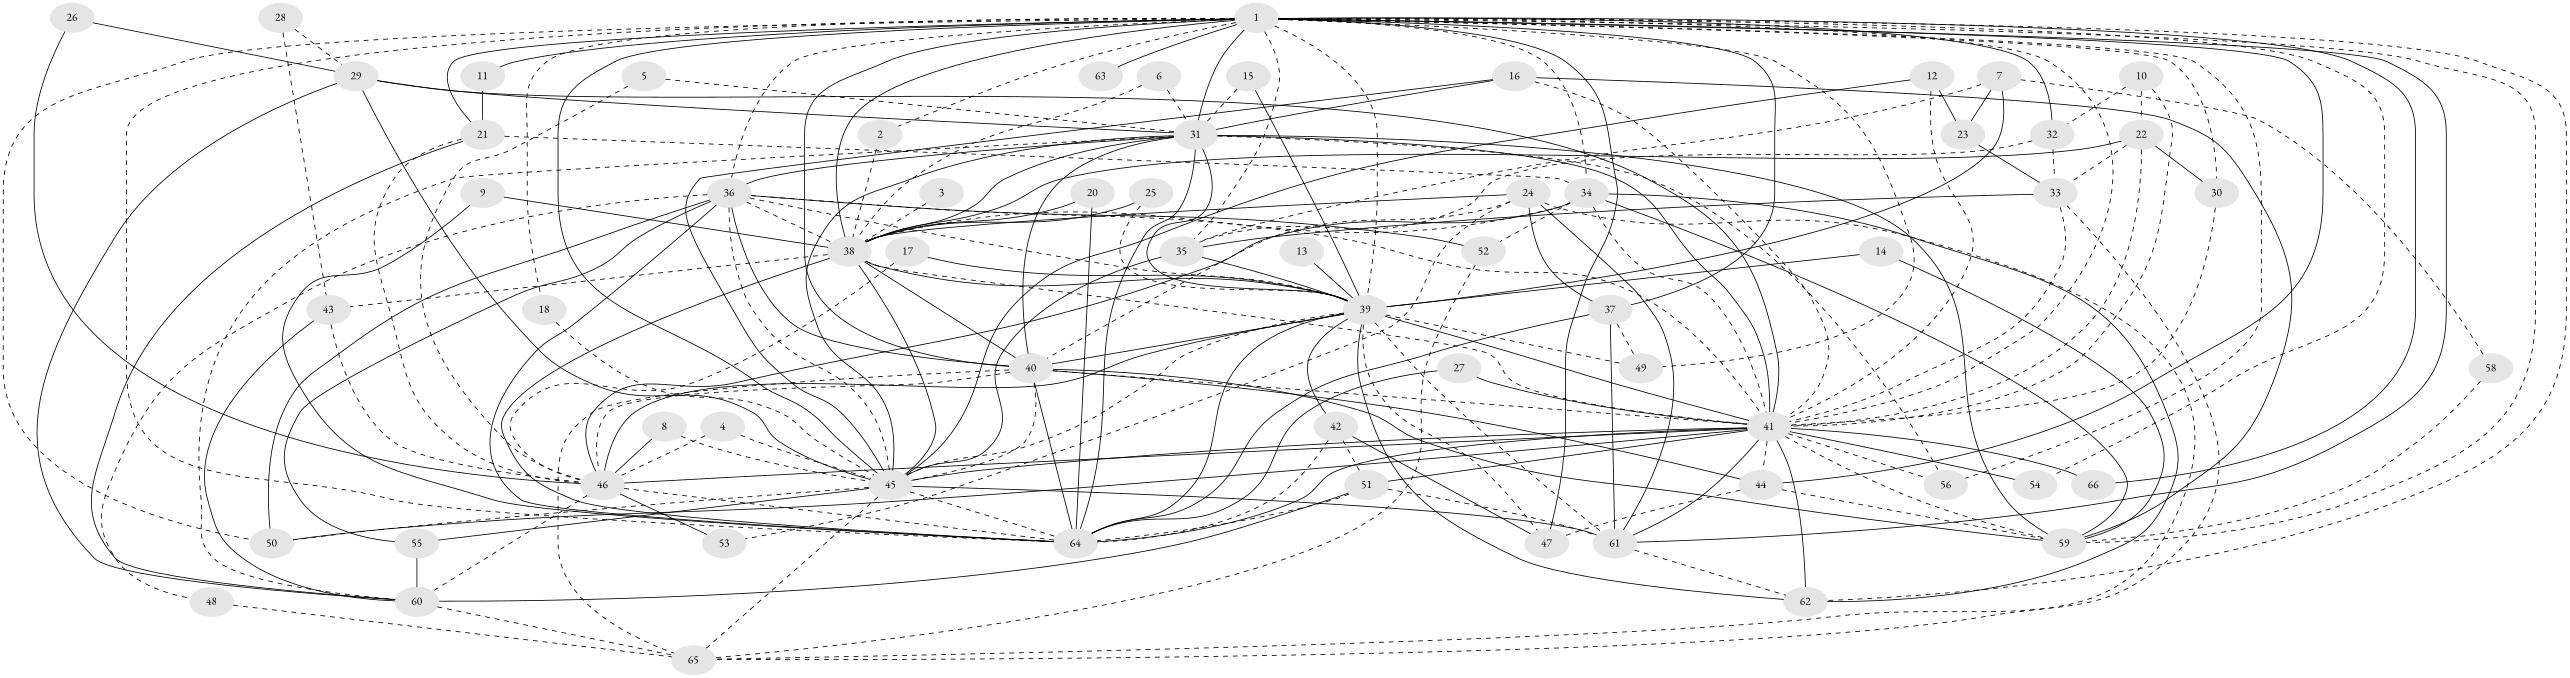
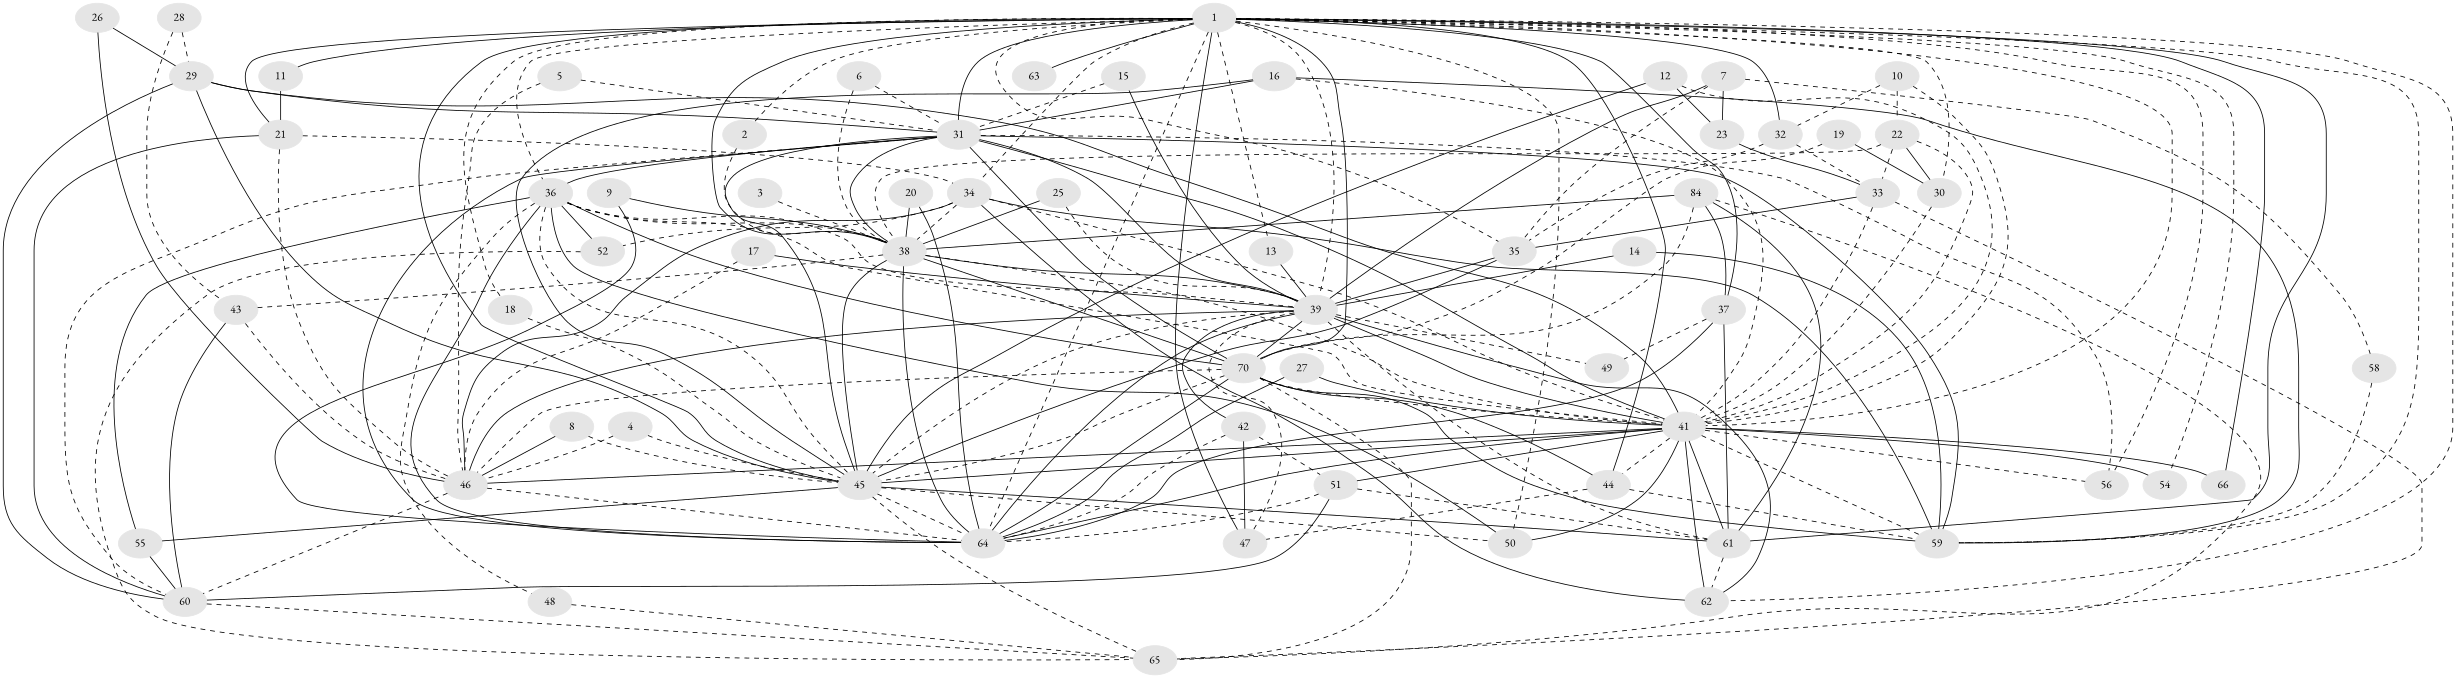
(1795, 73) -> (1241, 130)
none -> (1839, 135)
(1456, 155) -> (1374, 154)
(1528, 193) -> (1696, 193)
(1031, 368) -> (1243, 368)
(724, 543) -> none
